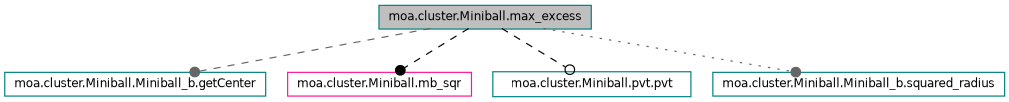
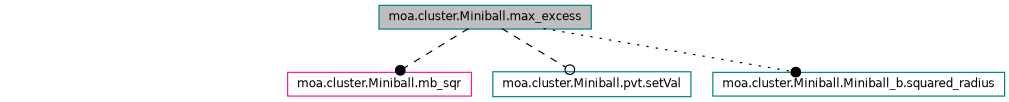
(667, 50) -> (667, 50)
(135, 84) -> none
(592, 84) -> (592, 84)
